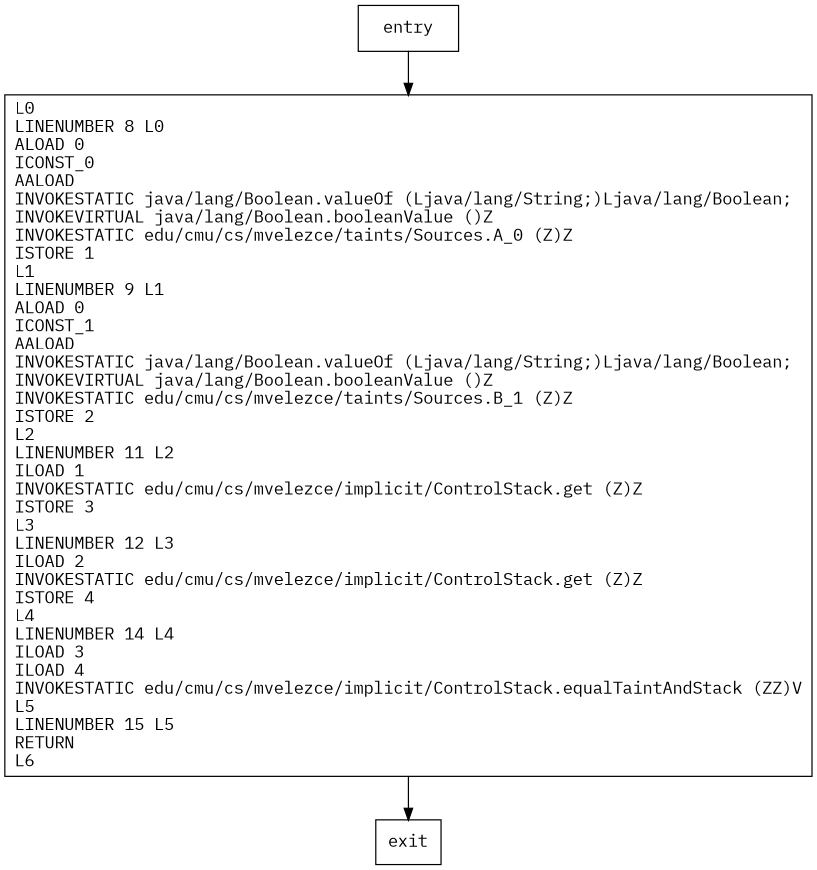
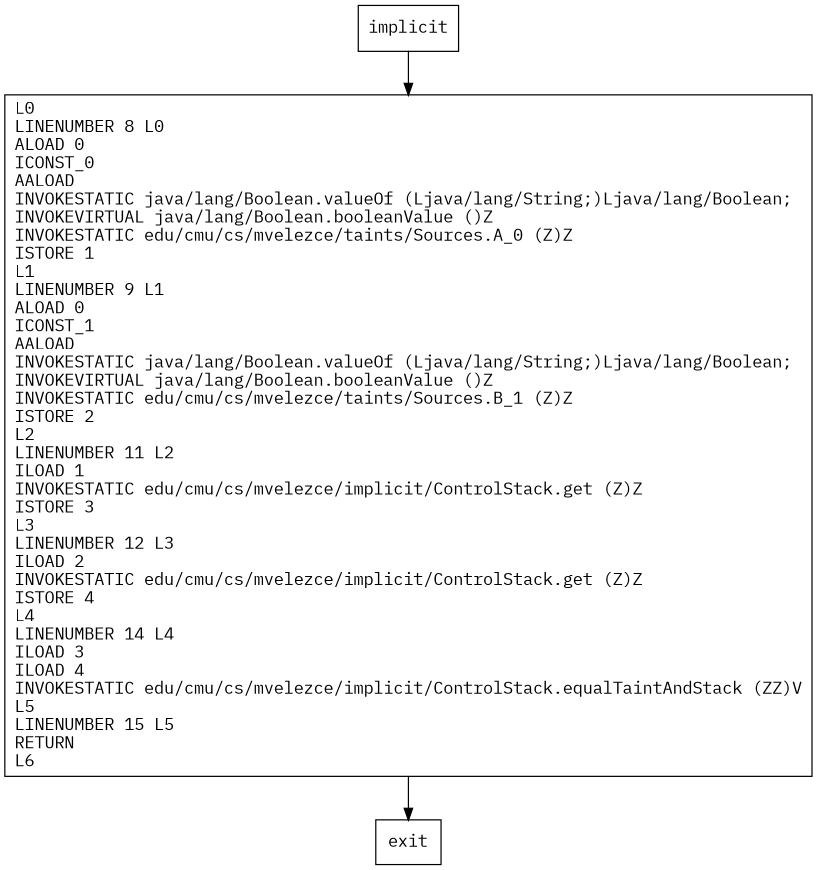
(408, 28) -> (408, 28)
